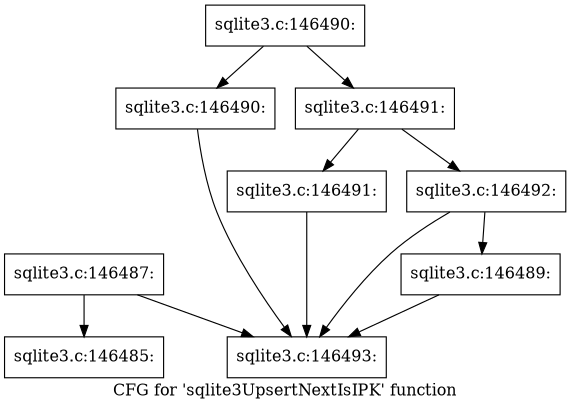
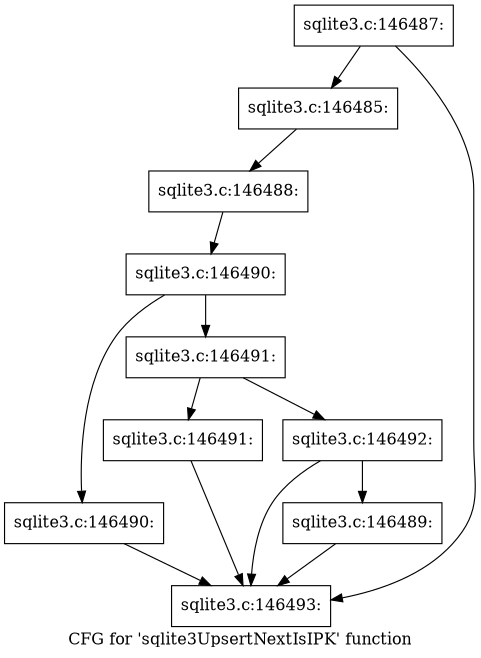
none -> (228, 191)
